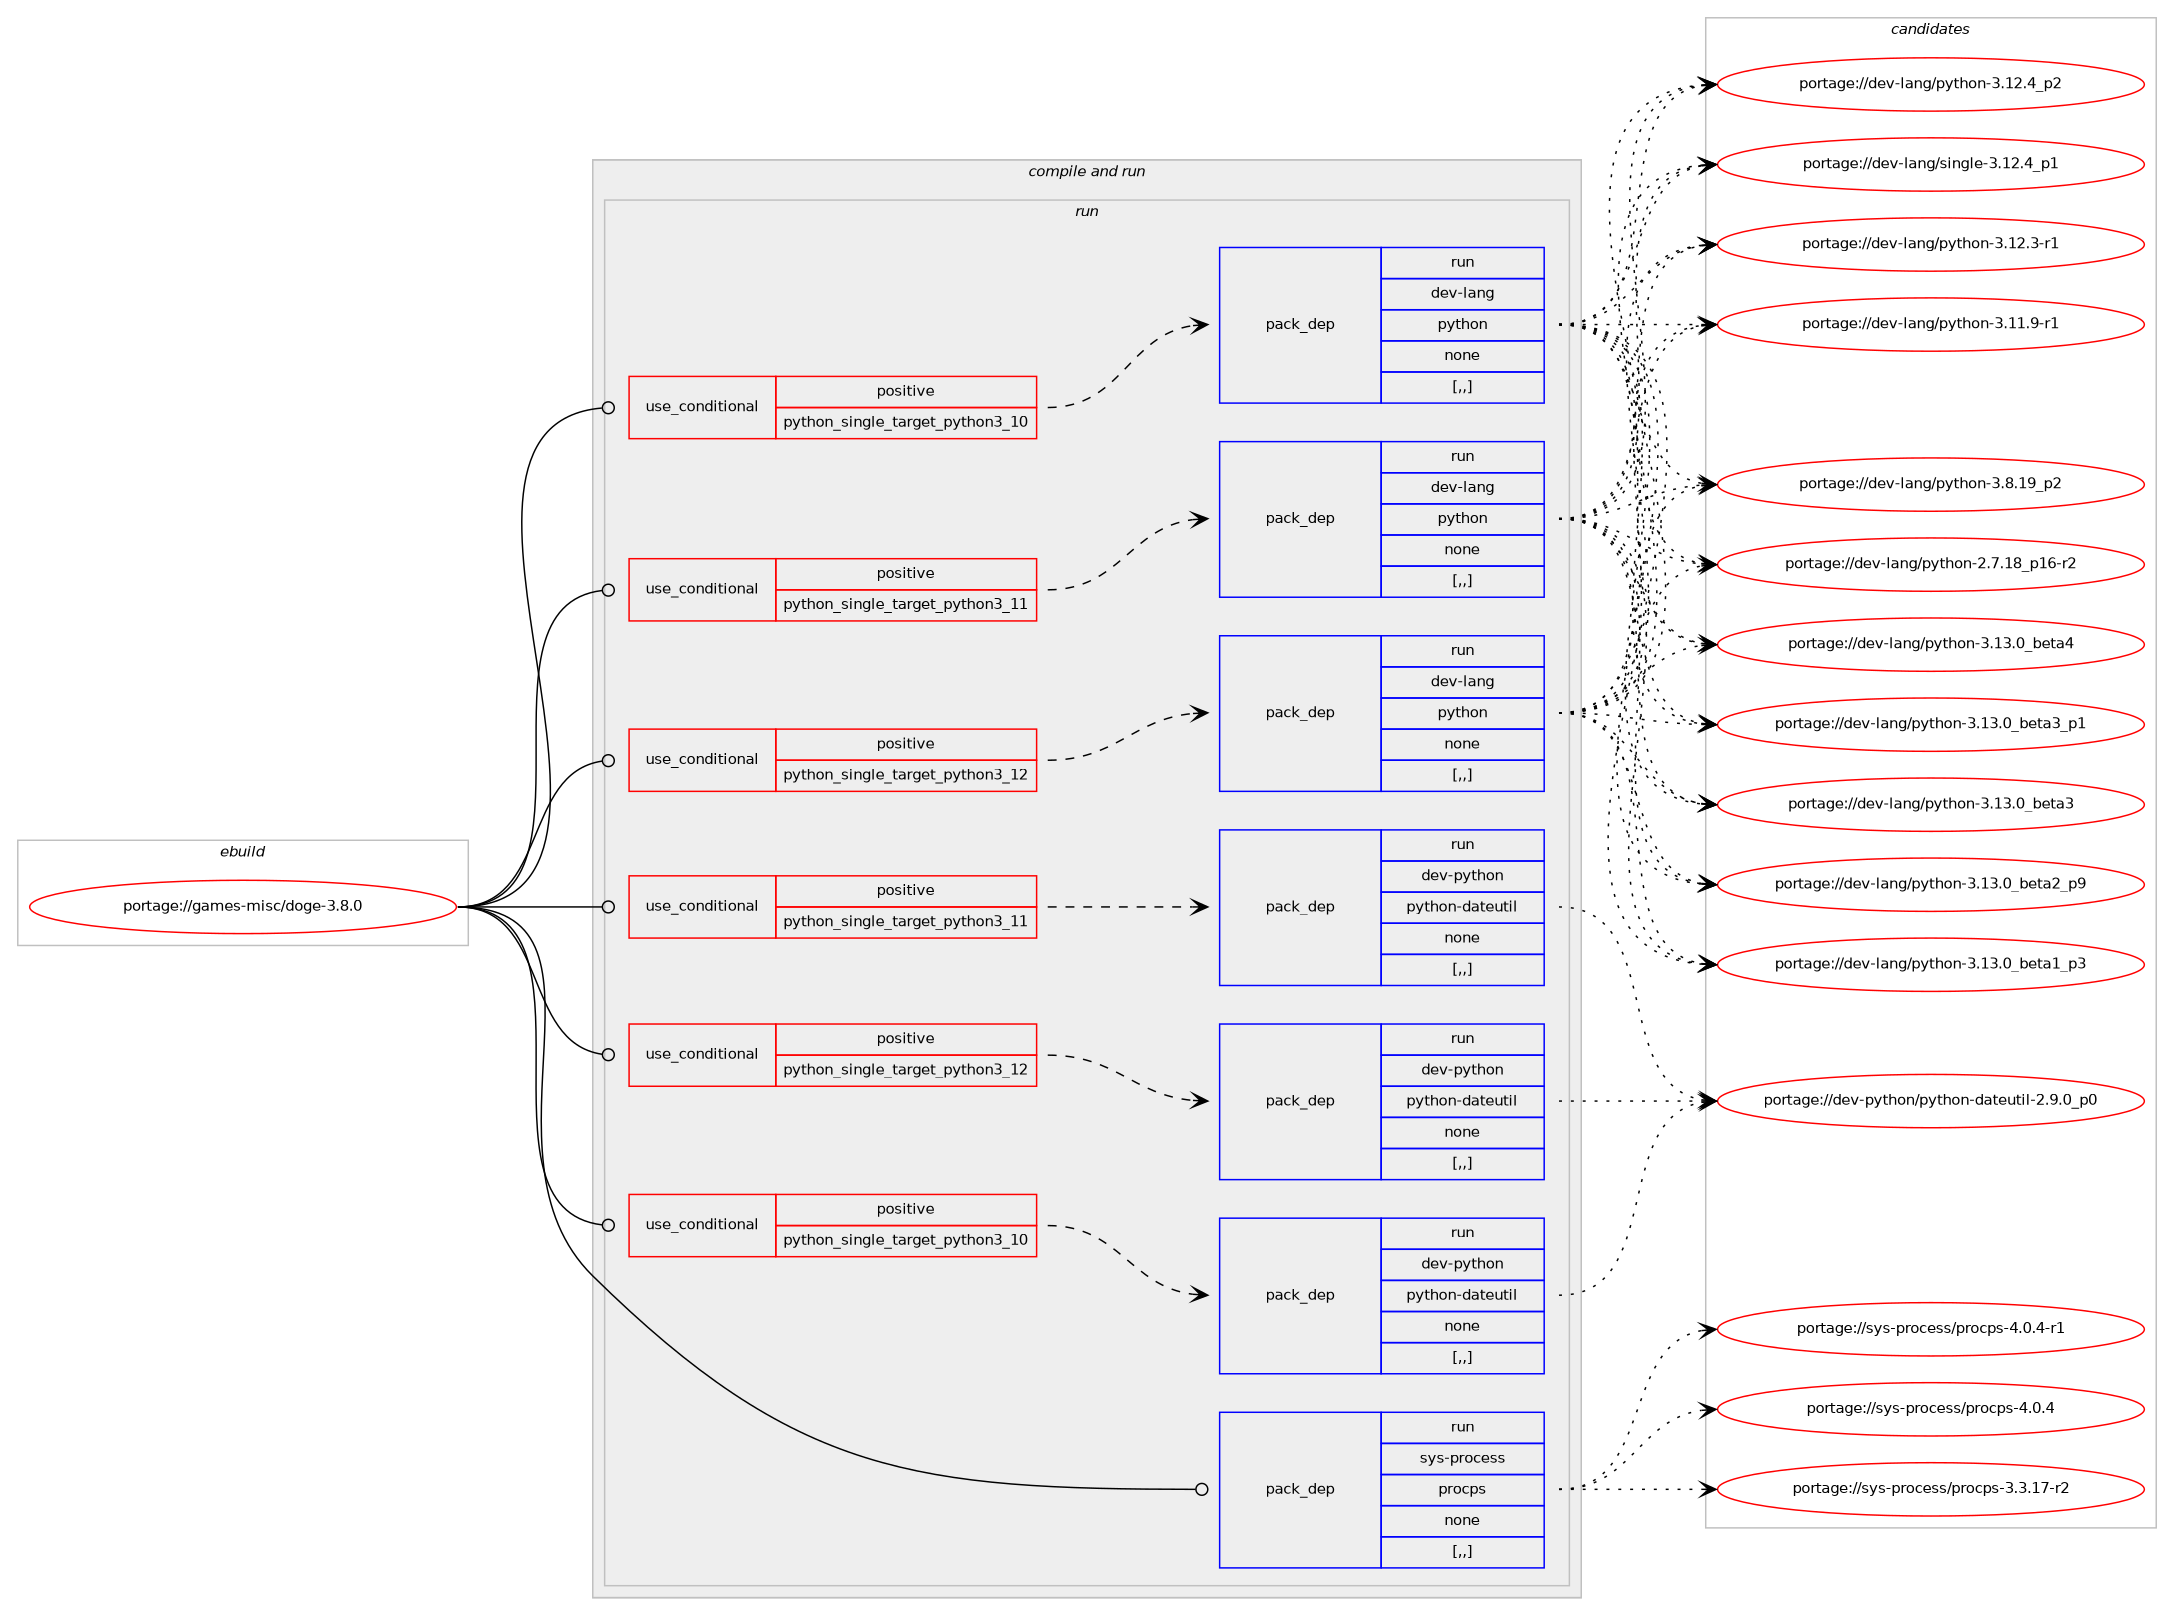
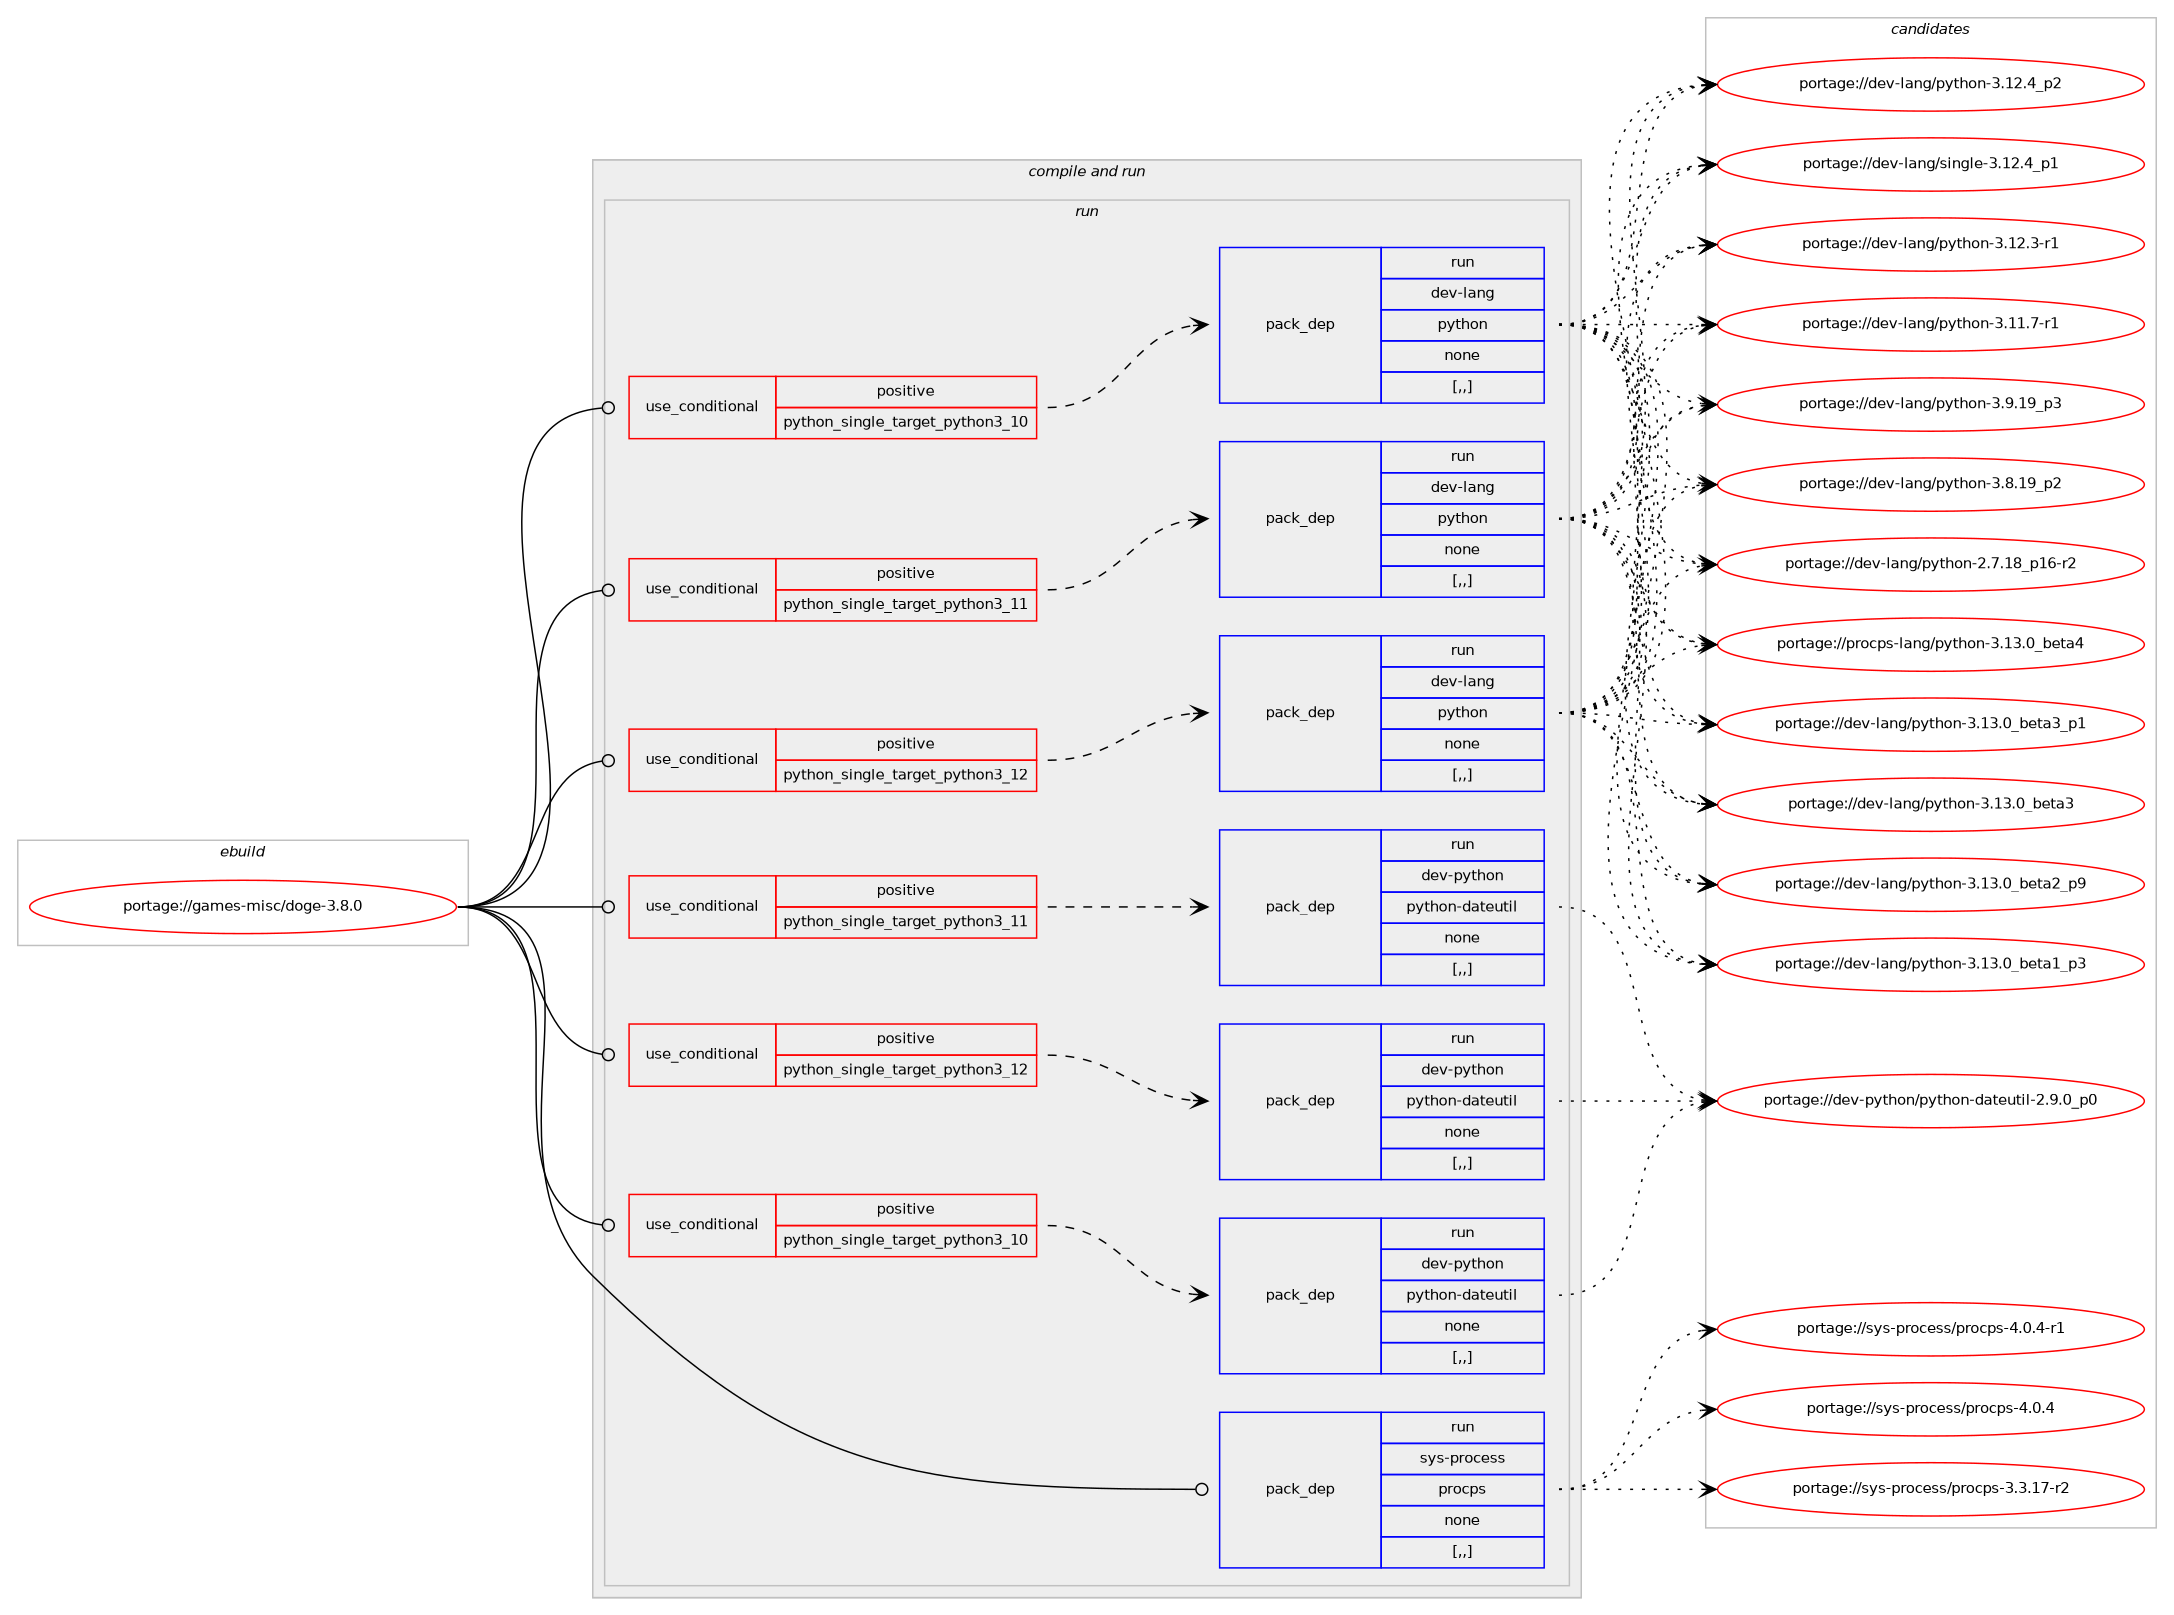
(1931, 325) -> (1931, 325)
none -> (1931, 405)
(1931, 645) -> (1931, 645)
